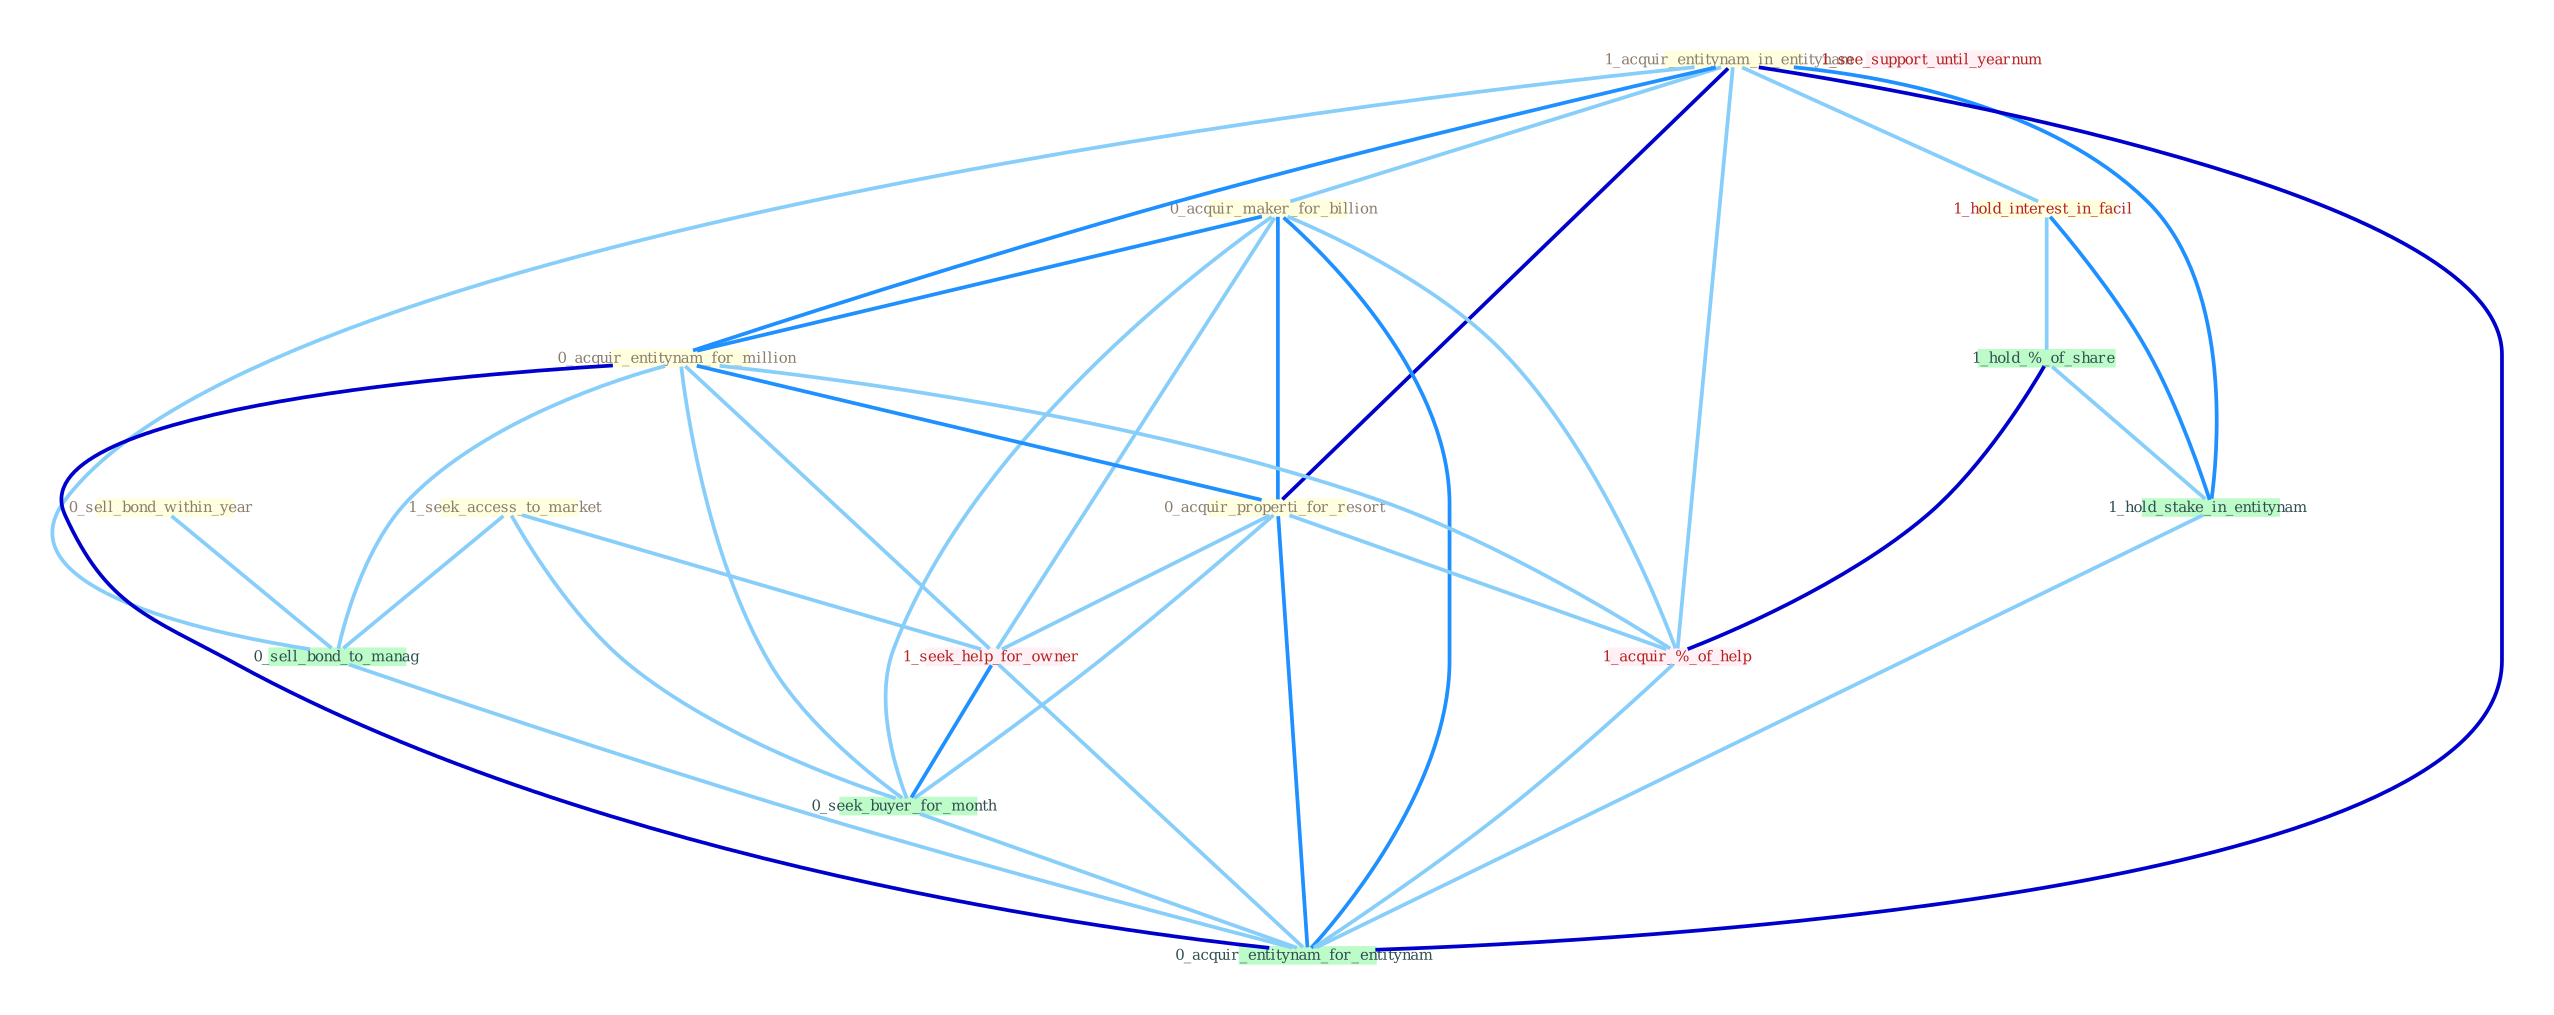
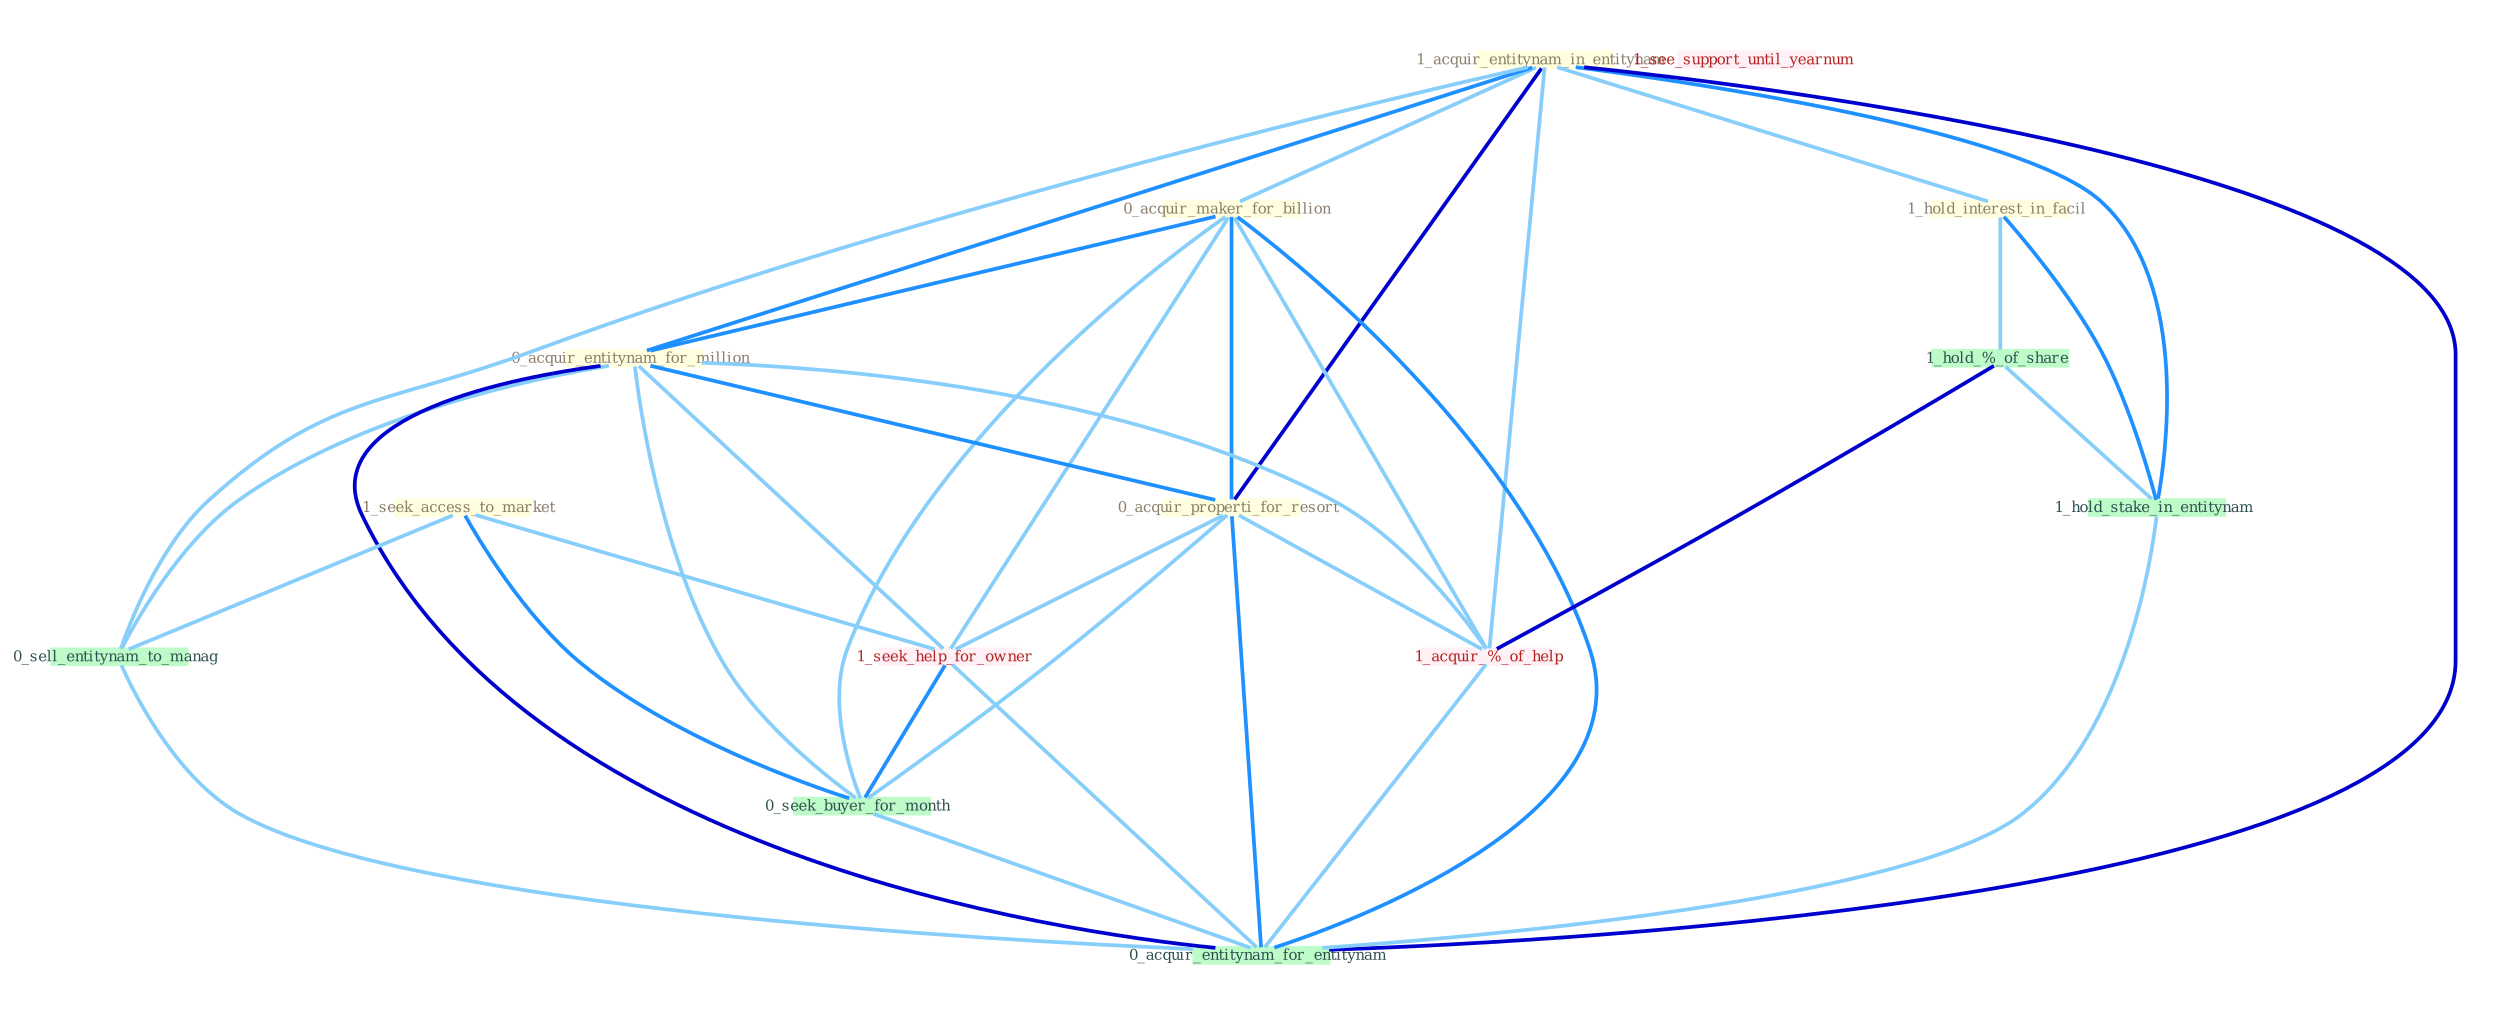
(2047, 209) -> (2000, 209)
(166, 508) -> none
(337, 657) -> (119, 657)
(673, 696) -> (627, 696)
